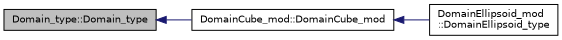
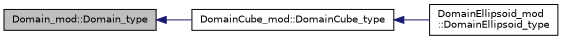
(80, 20) -> (80, 20)
(293, 20) -> (293, 20)
